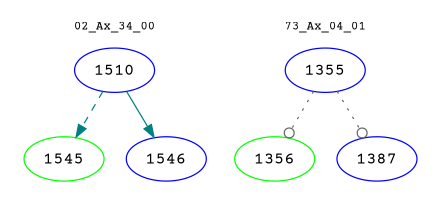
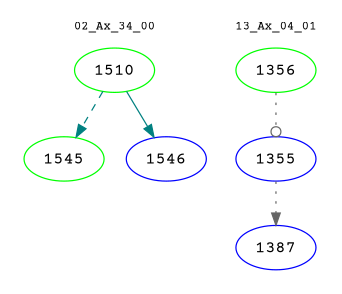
(326, 26) -> (277, 26)
(115, 70) -> (115, 70)
(303, 110) -> (276, 110)
(348, 110) -> (276, 197)
